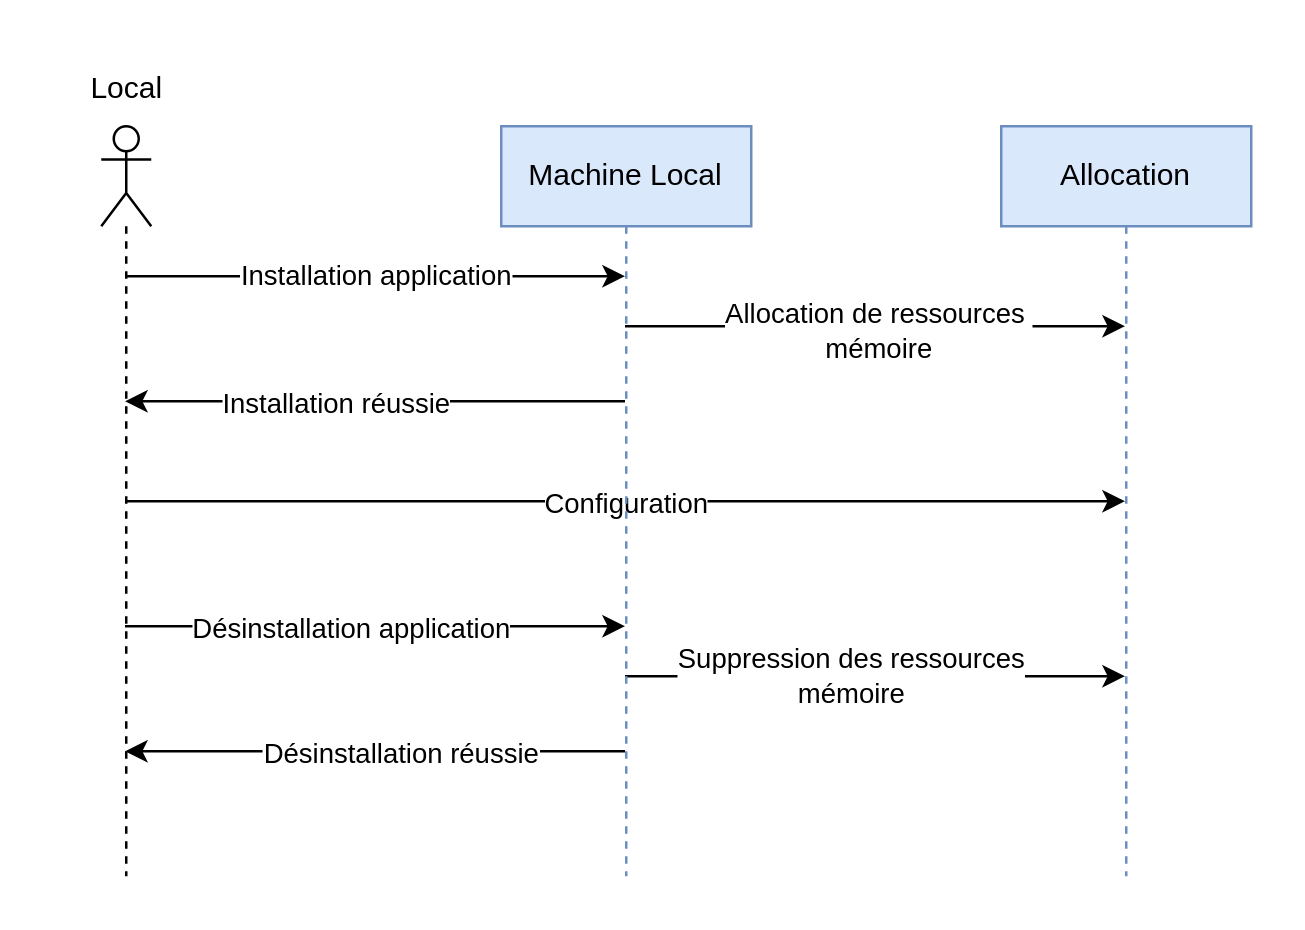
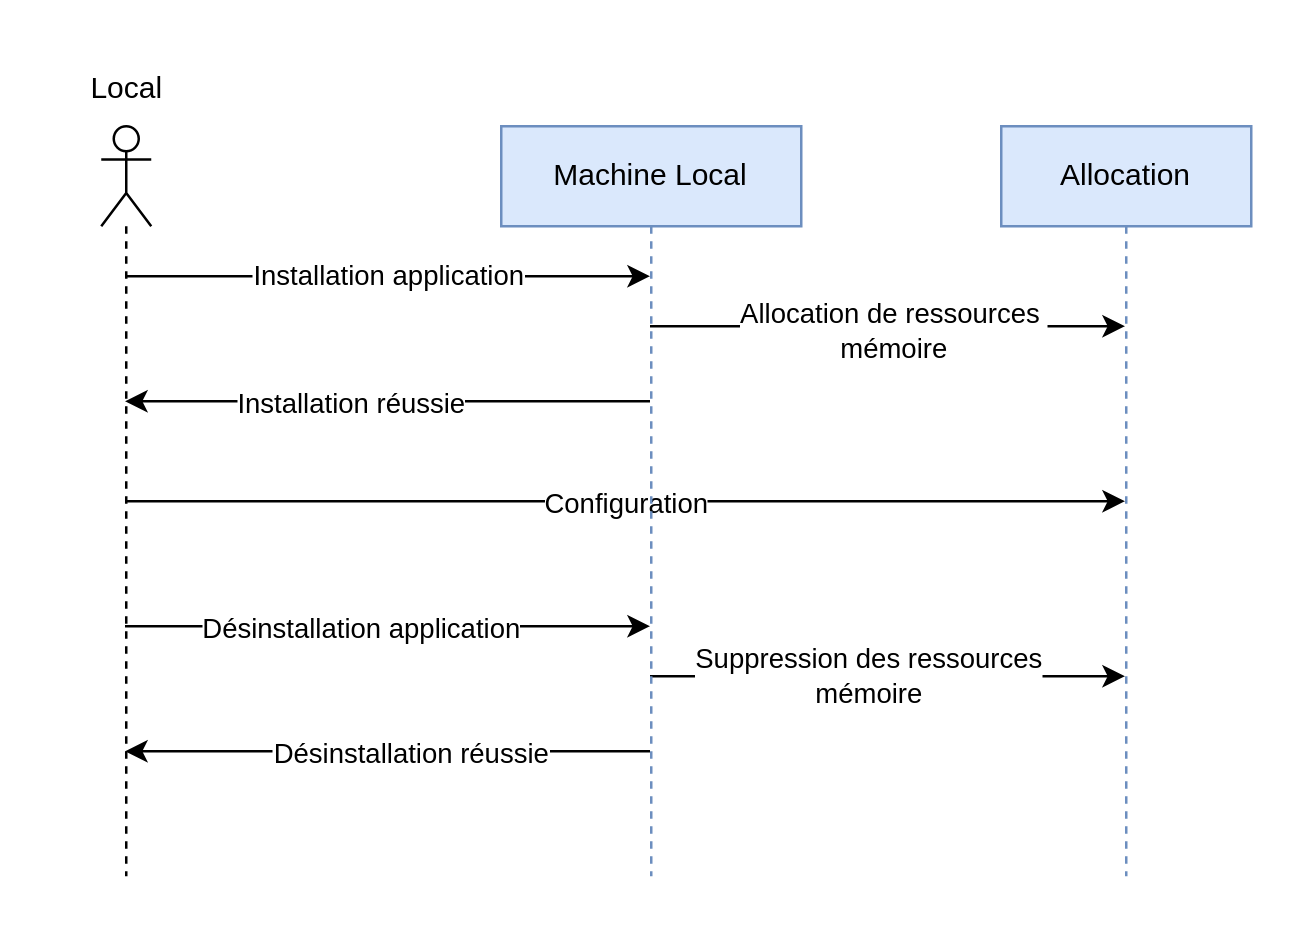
(626, 501) -> (651, 501)
